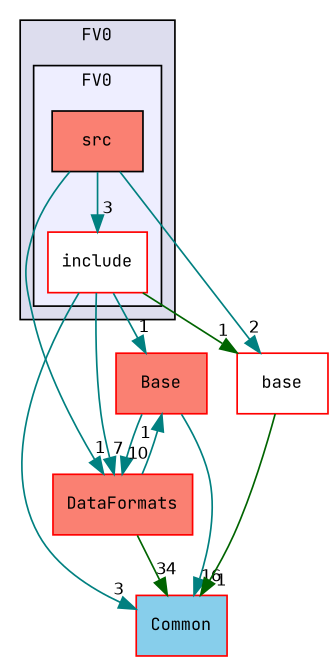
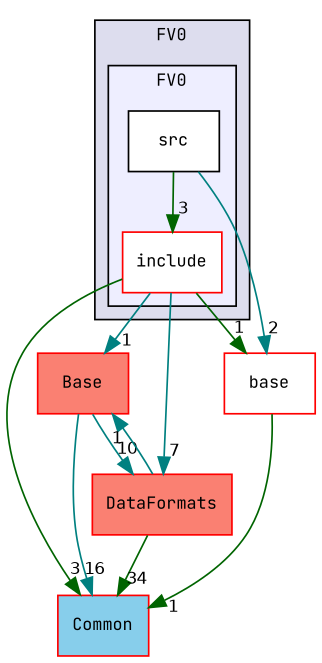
(98, 141) -> (174, 141)
(98, 194) -> (173, 194)
(37, 331) -> none
(22, 463) -> (7, 410)
